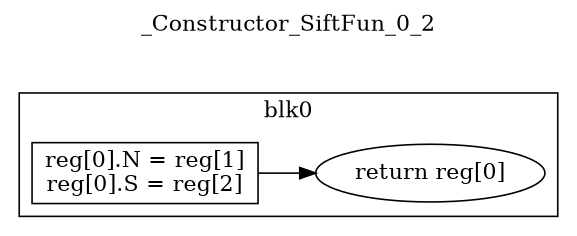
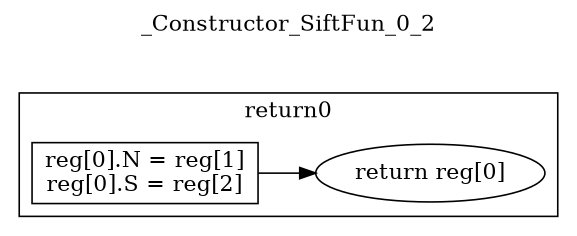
(288, 111) -> (288, 111)
